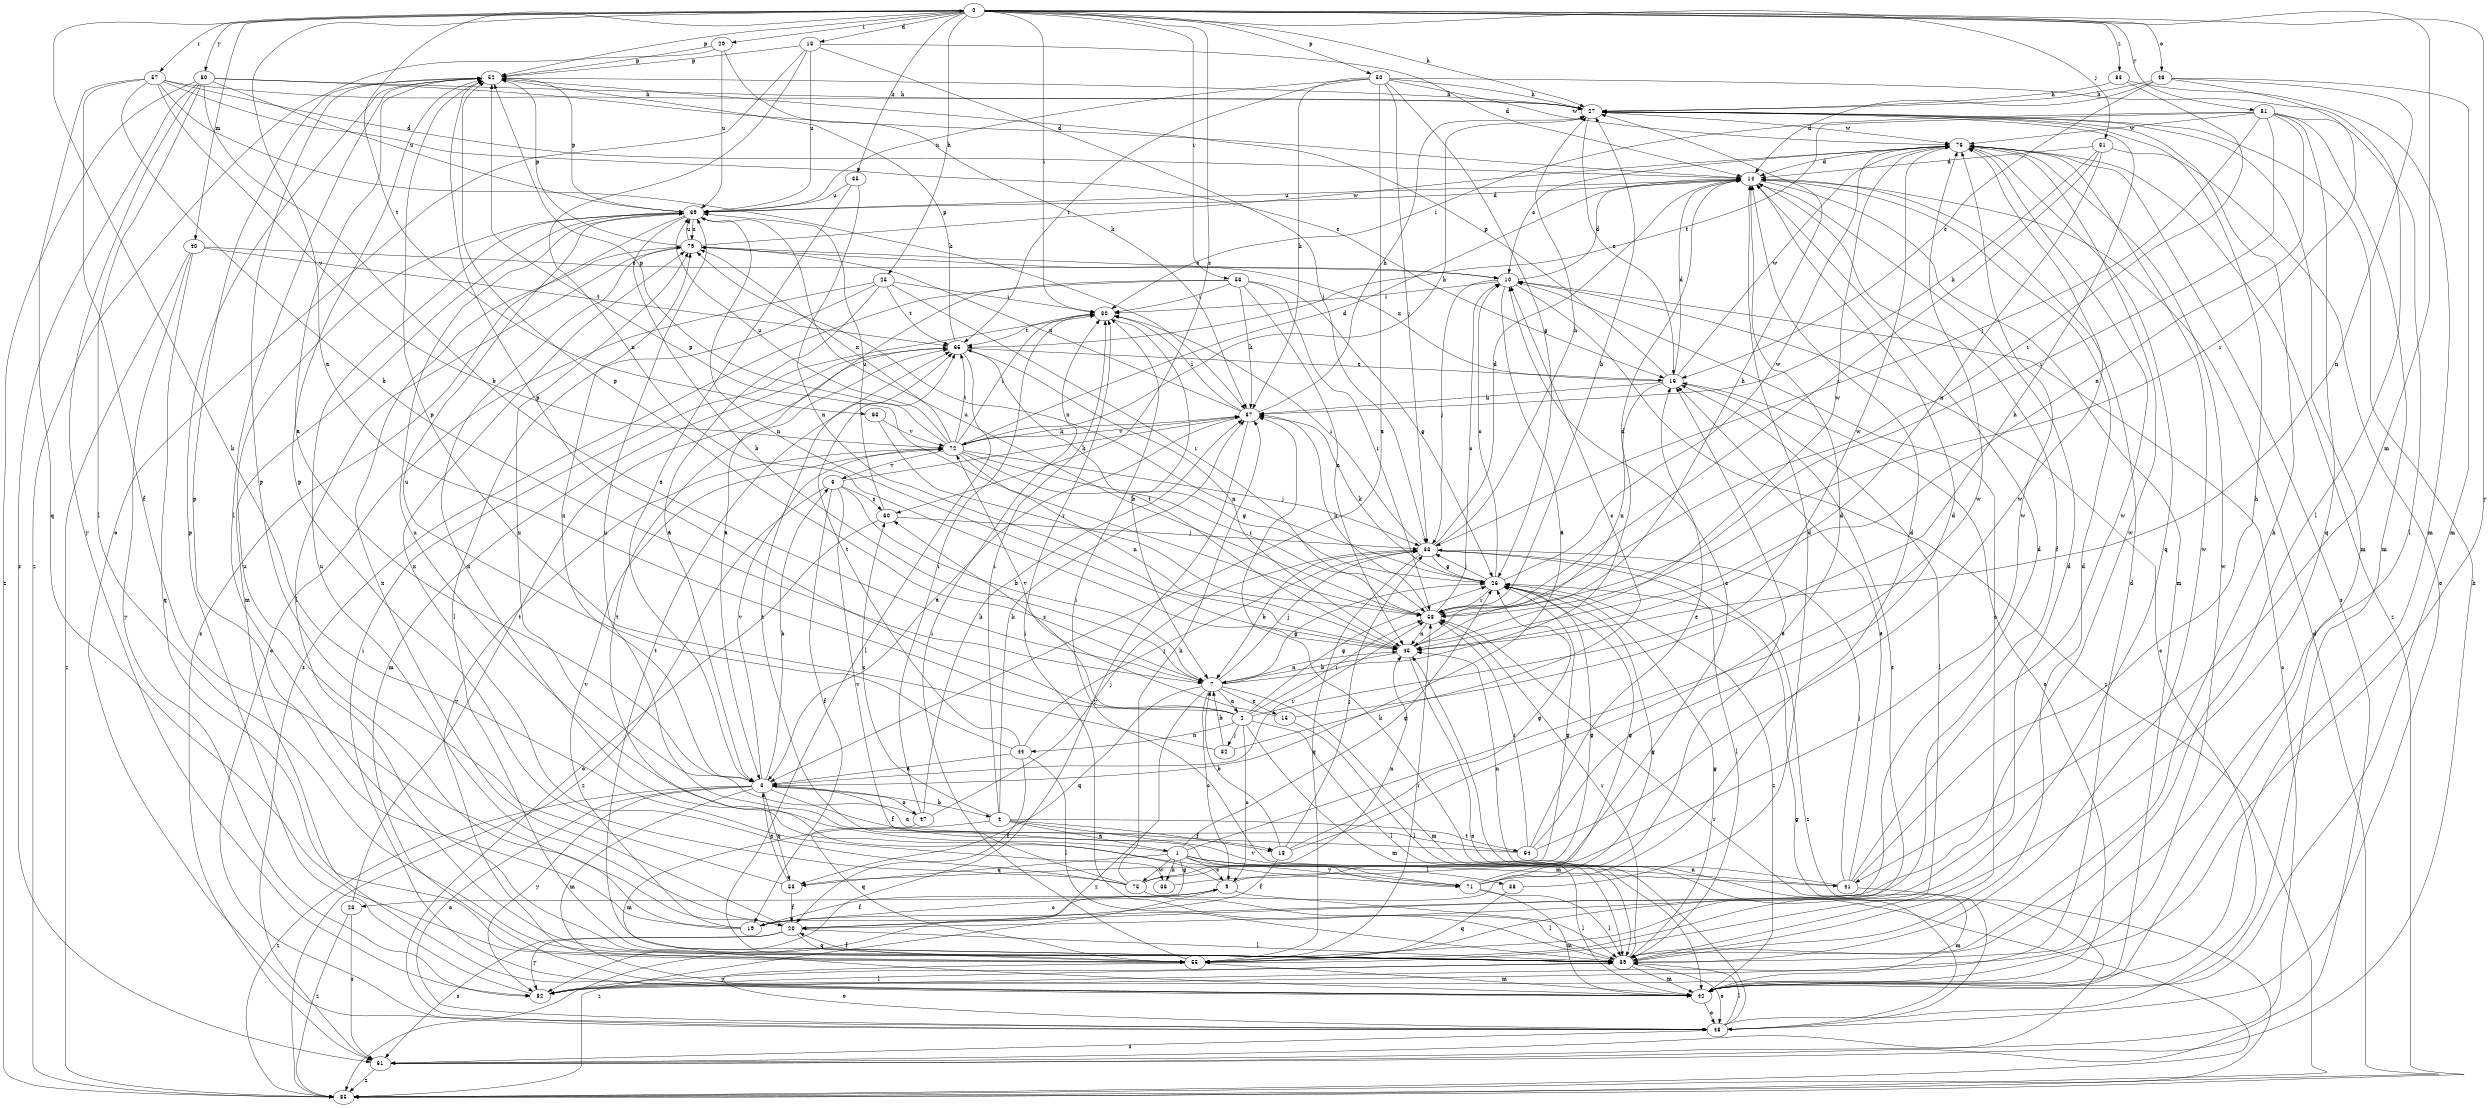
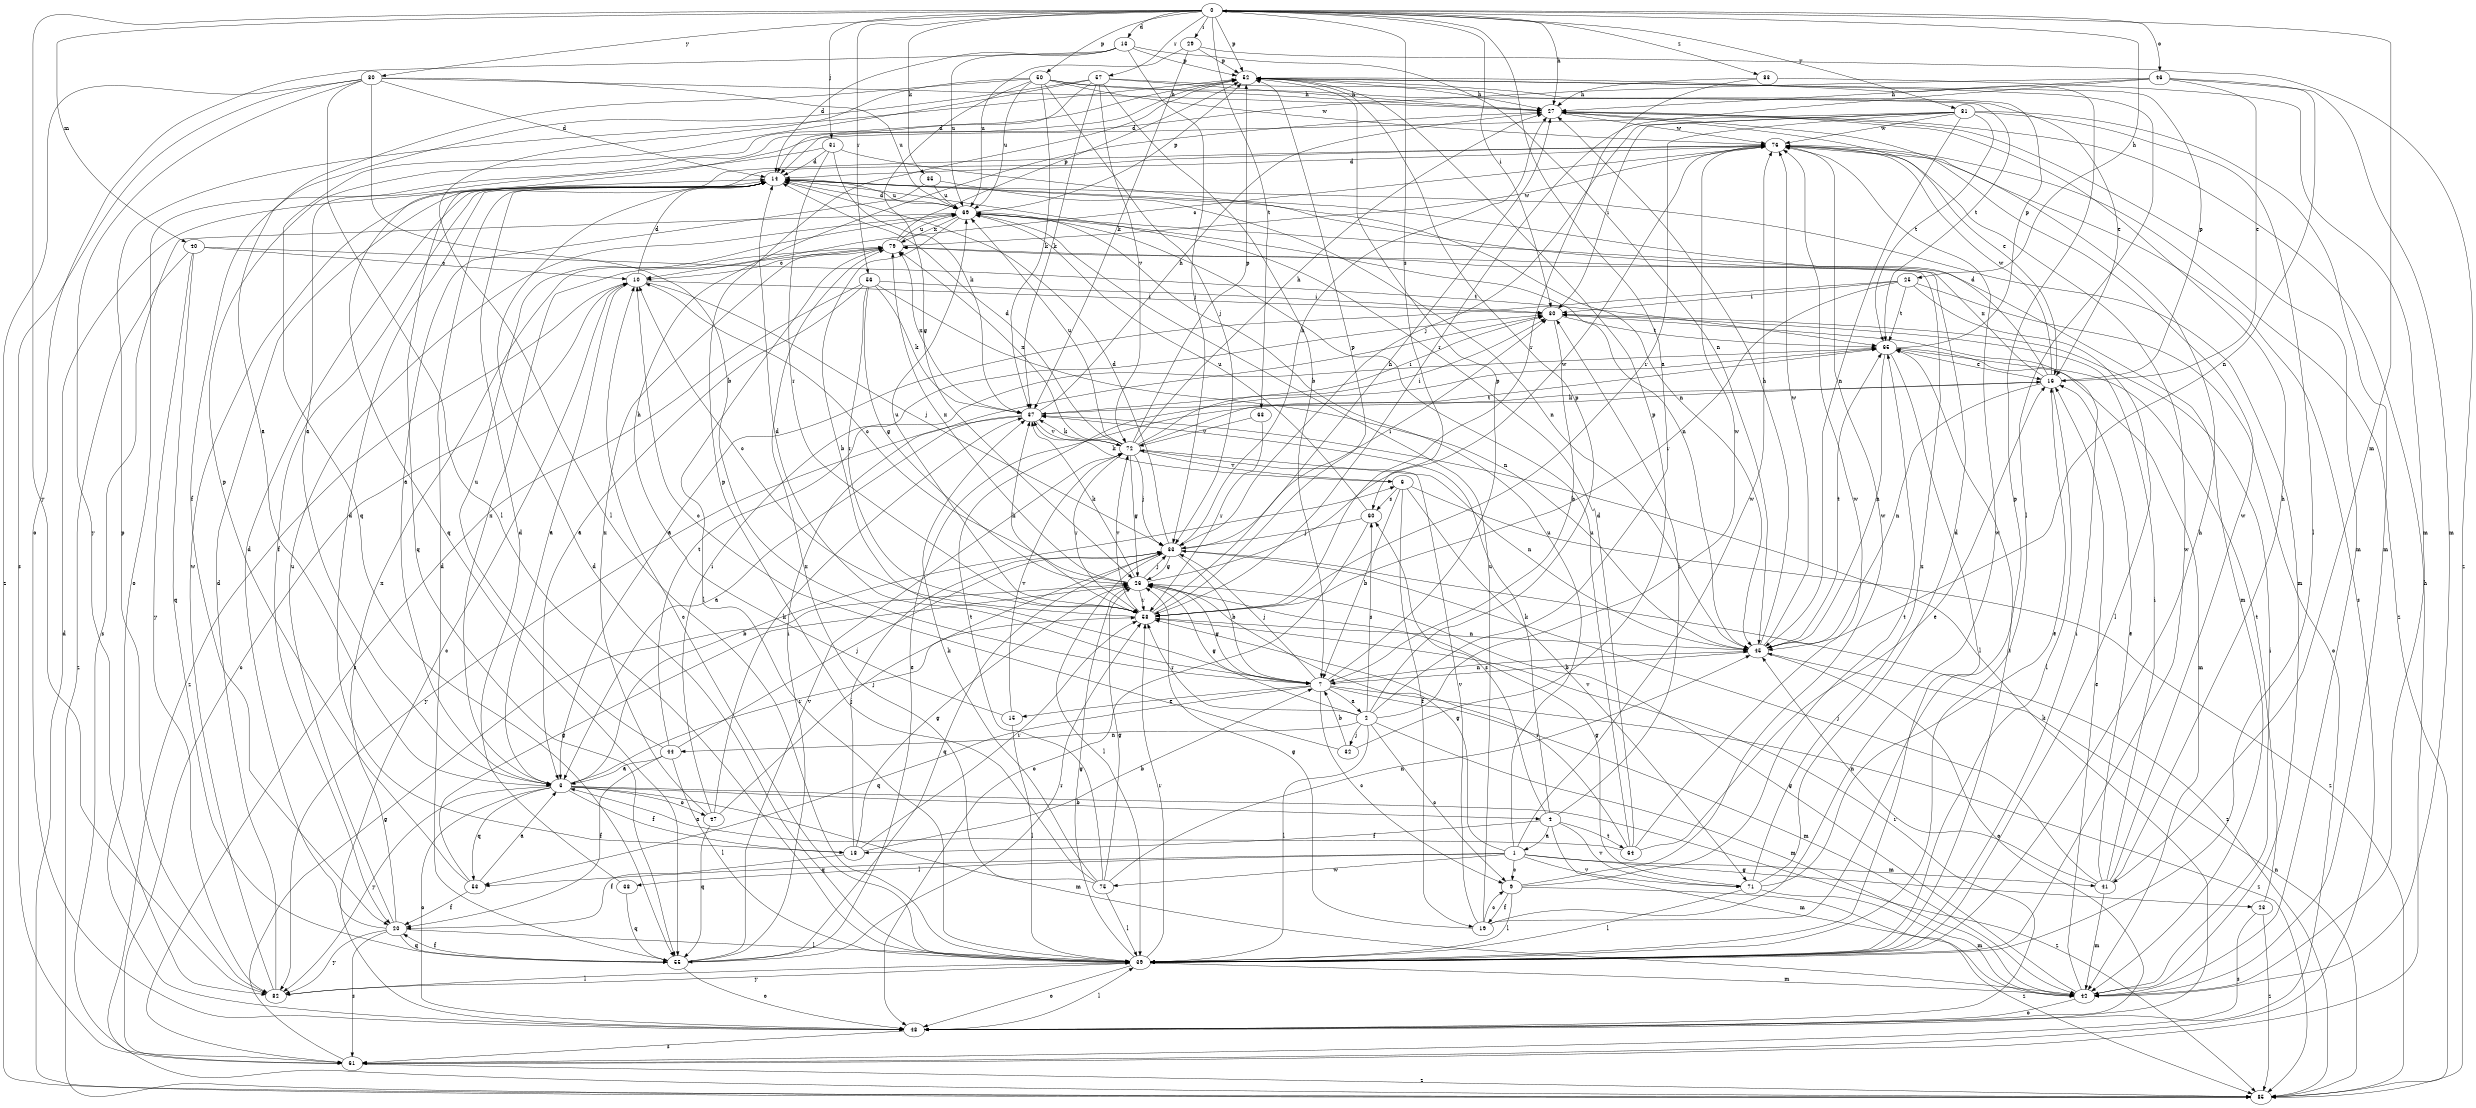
(755, 556) -> (1116, 538)
none -> (1005, 744)
(1774, 786) -> (1791, 786)
(1164, 887) -> none
(1471, 980) -> none
